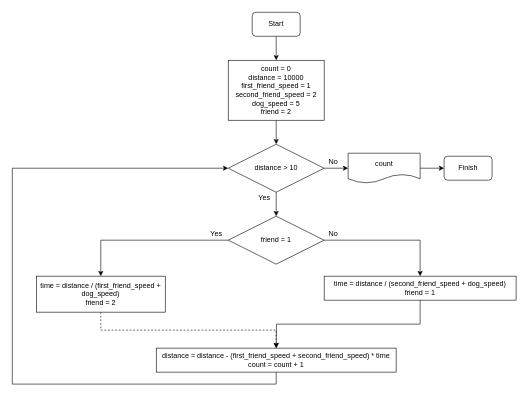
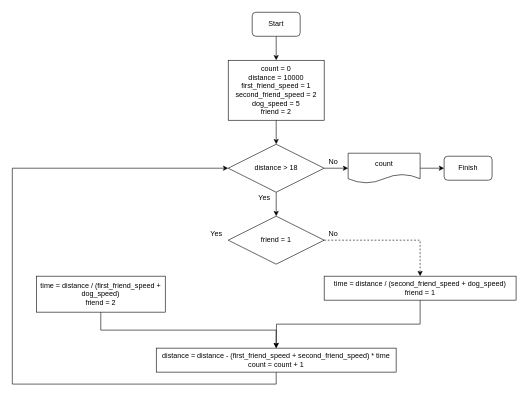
(276, 168) -> (276, 168)
(387, 240) -> (387, 240)
(101, 270) -> none
(178, 330) -> (178, 330)
